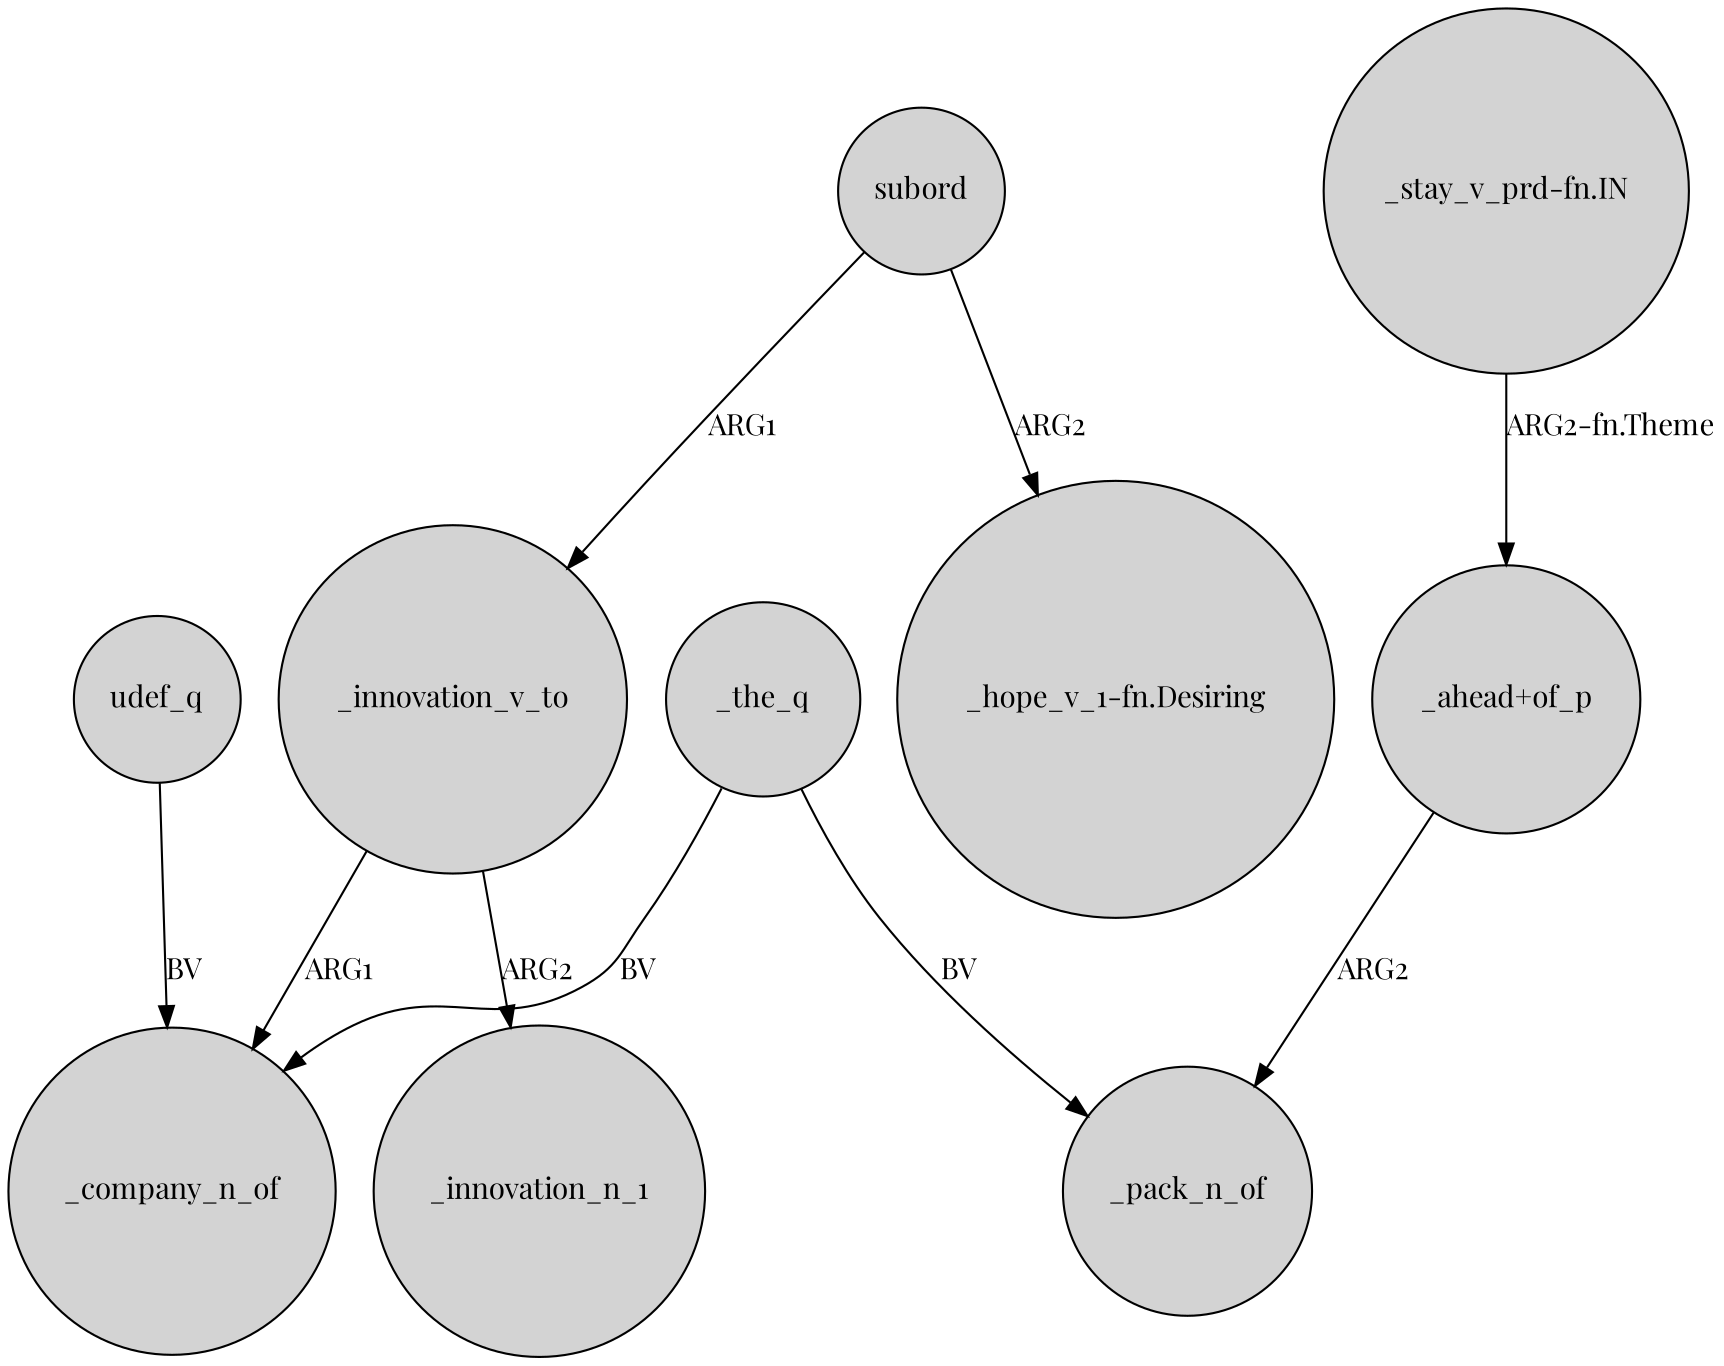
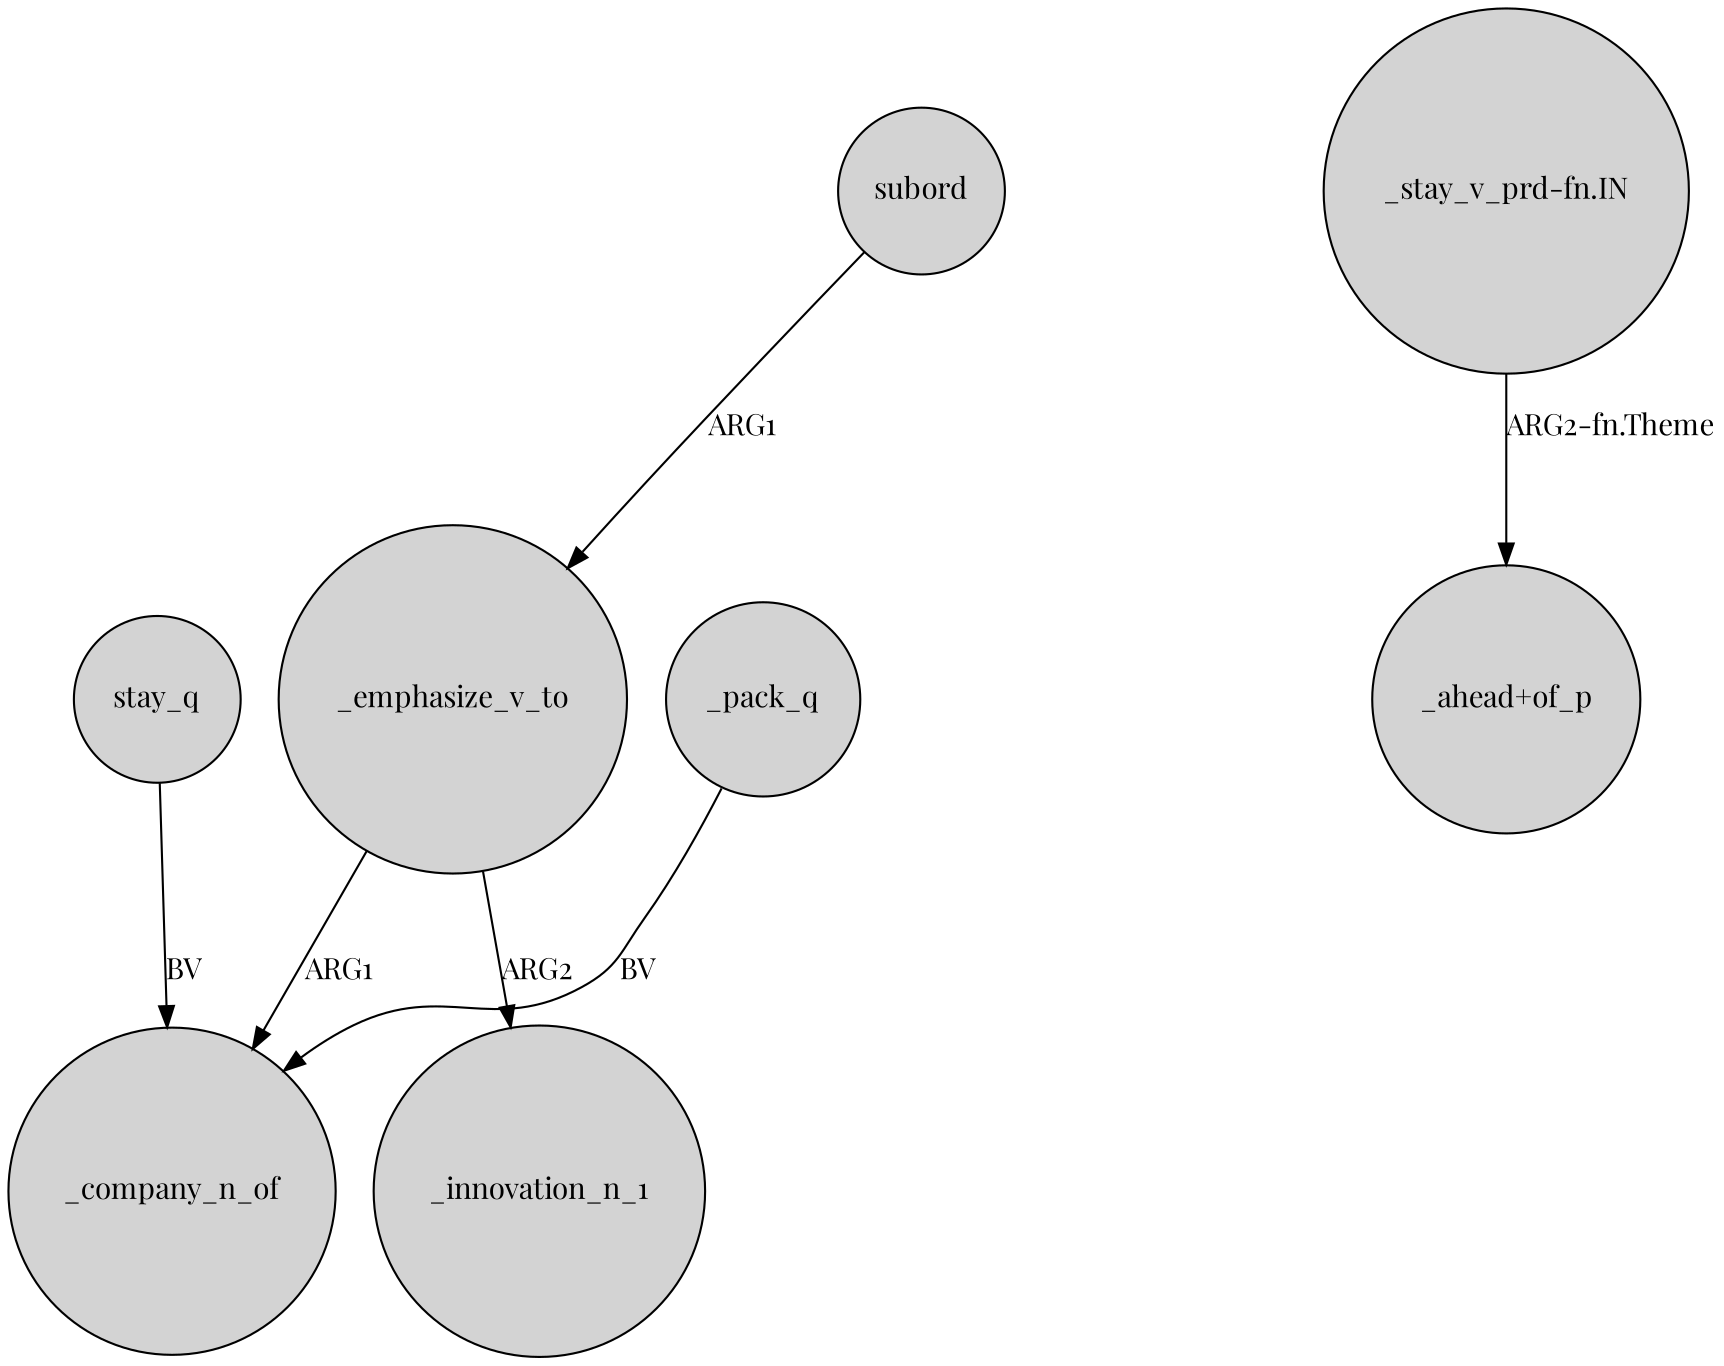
(157, 699) -> (157, 699)
(453, 699) -> (453, 699)
(763, 699) -> (763, 699)
(1116, 699) -> none
(1188, 1191) -> none
